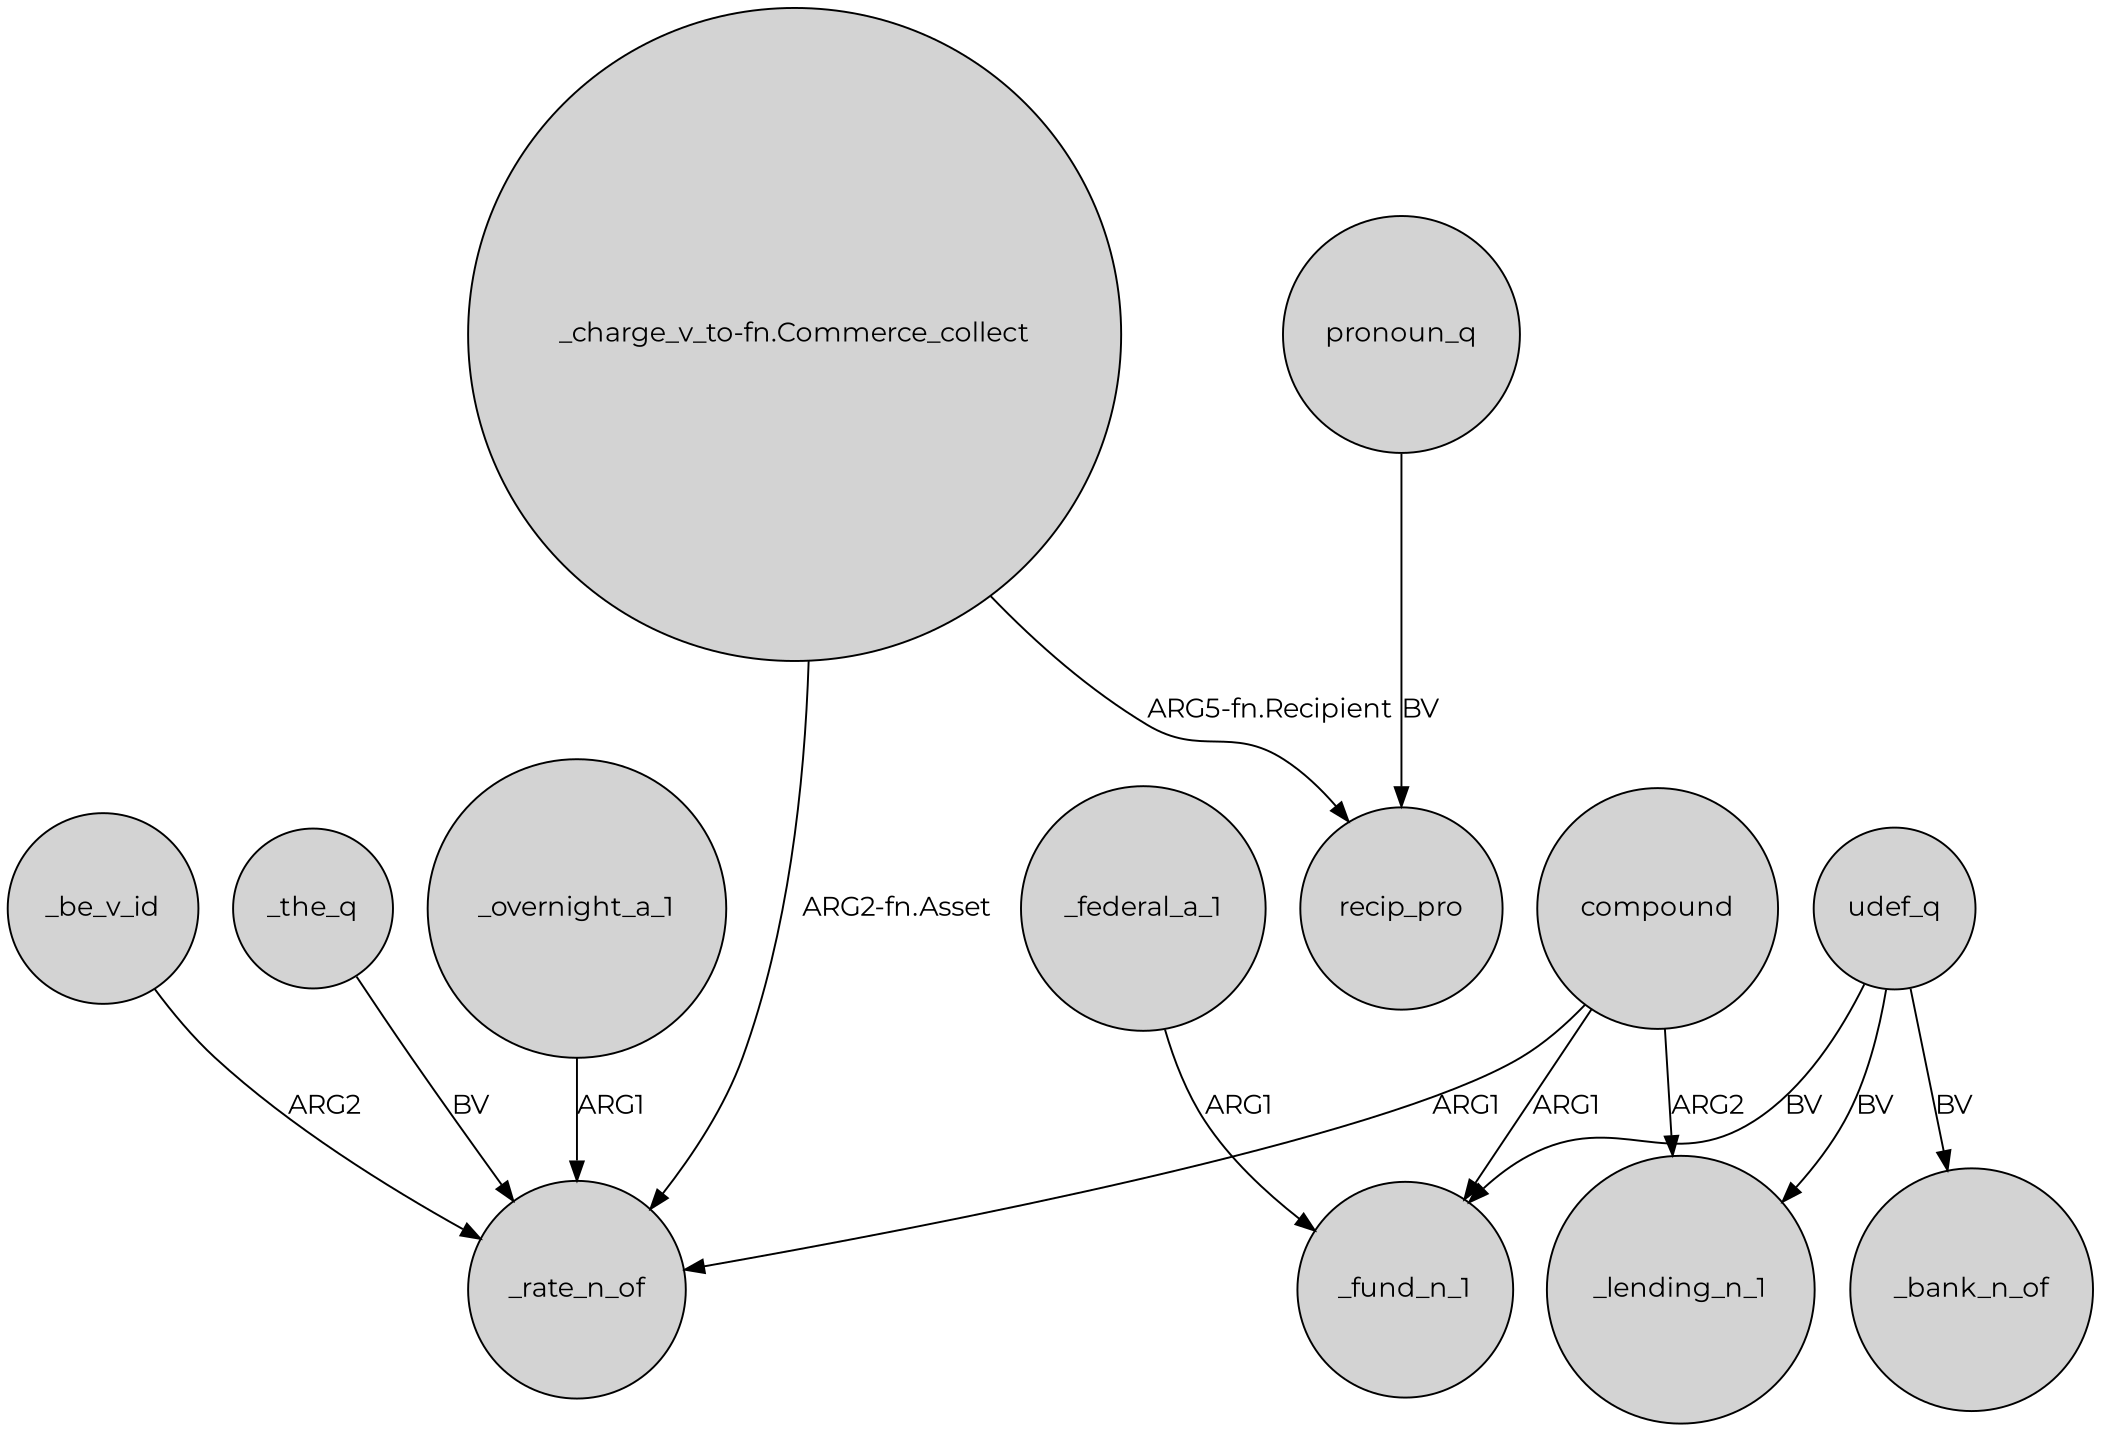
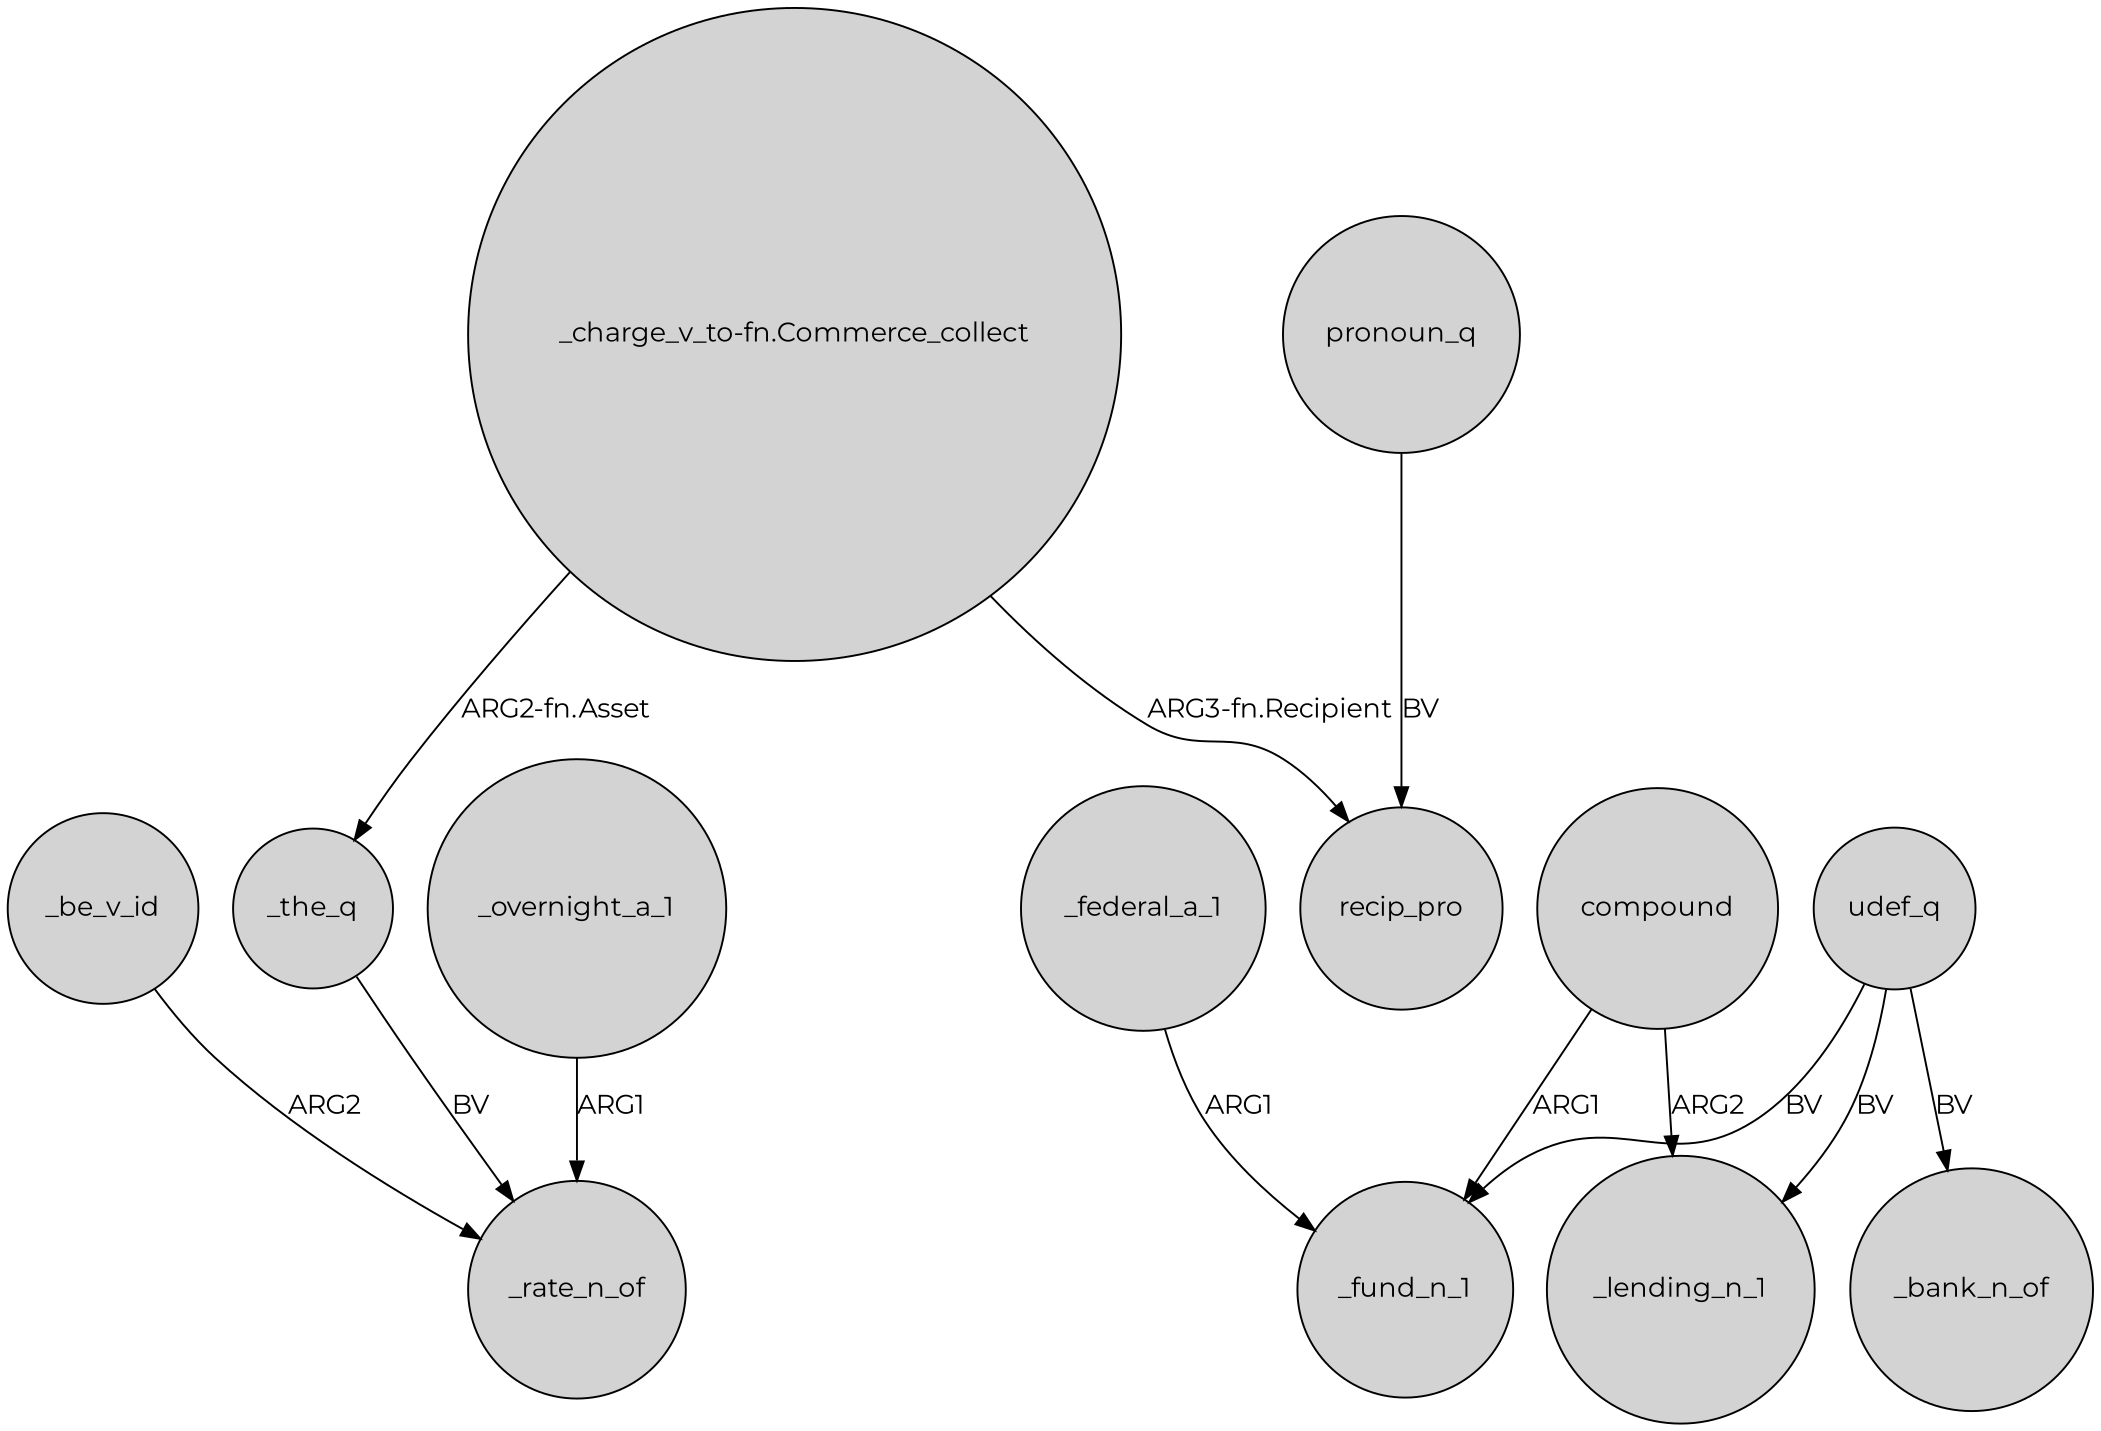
(1270, 710) -> (1270, 710)
(776, 940) -> (464, 695)
(1159, 1174) -> none
